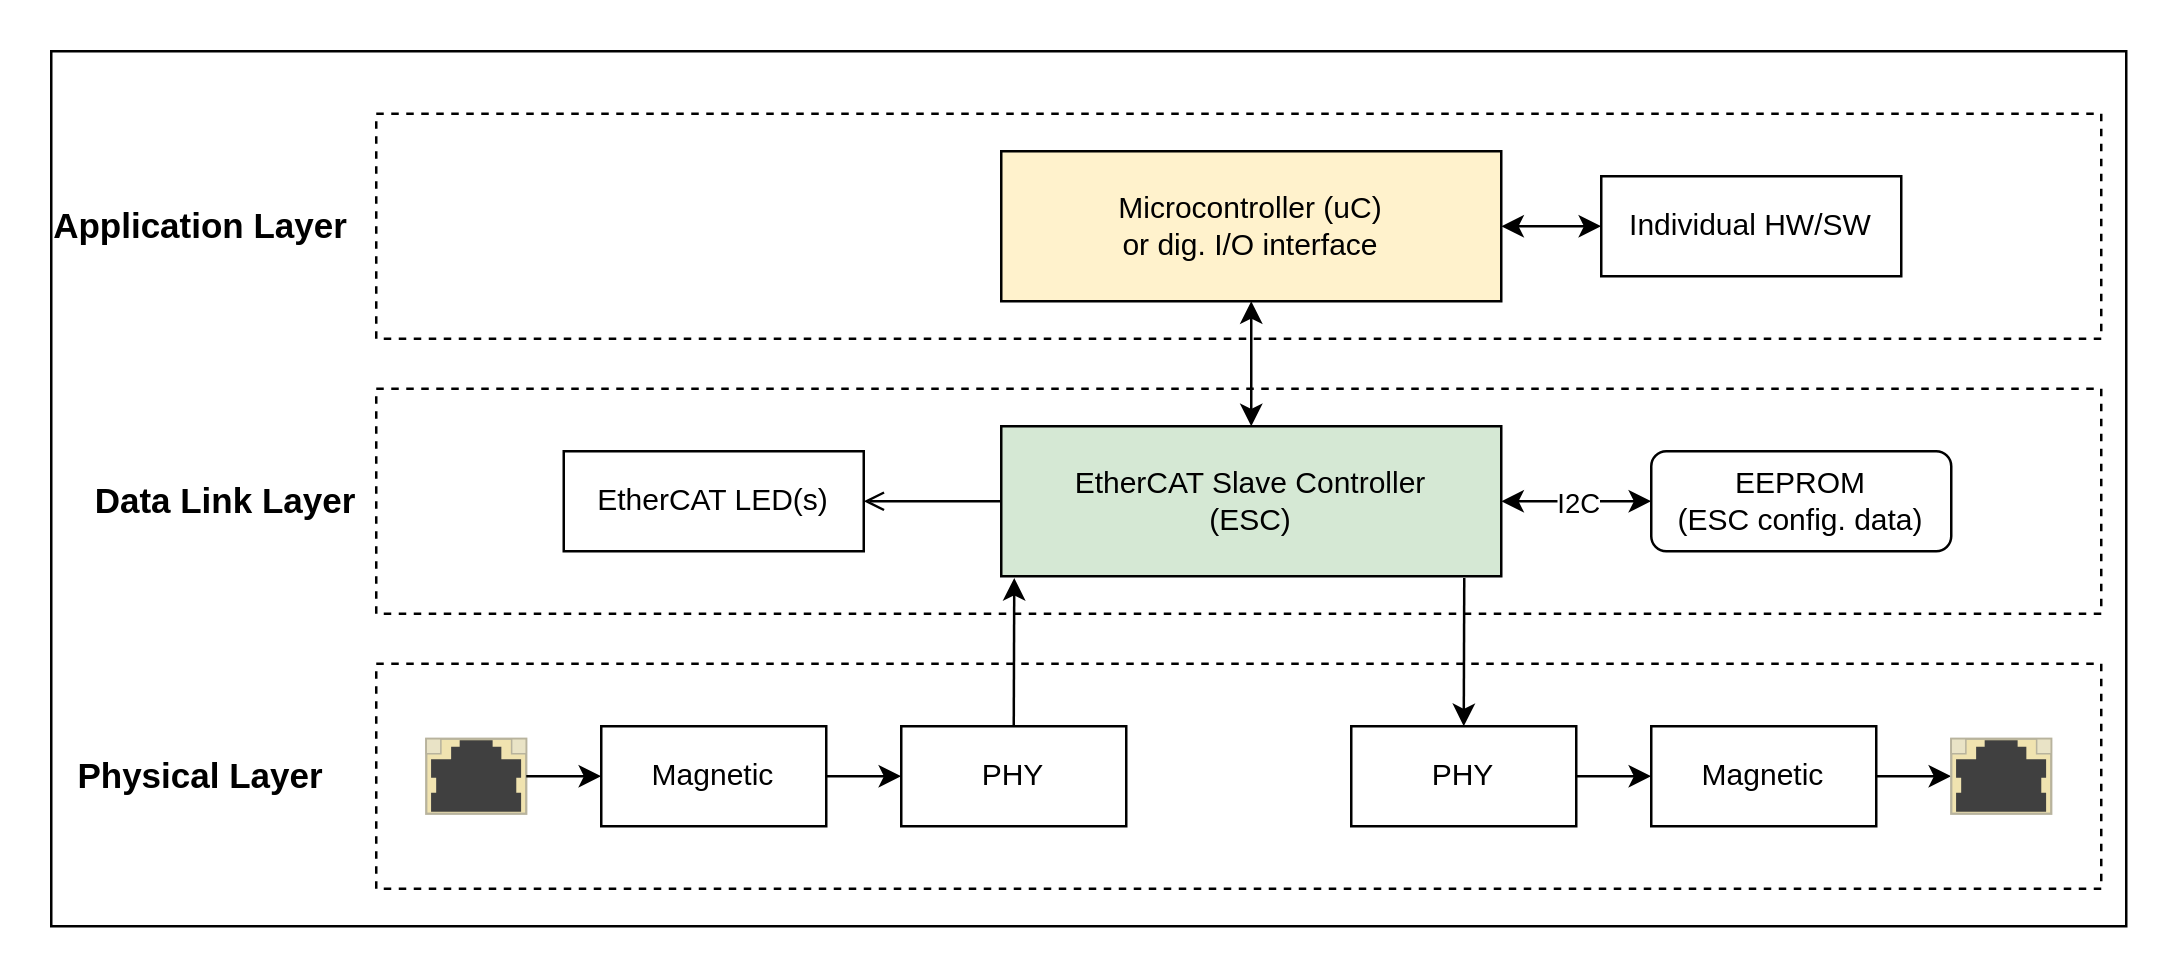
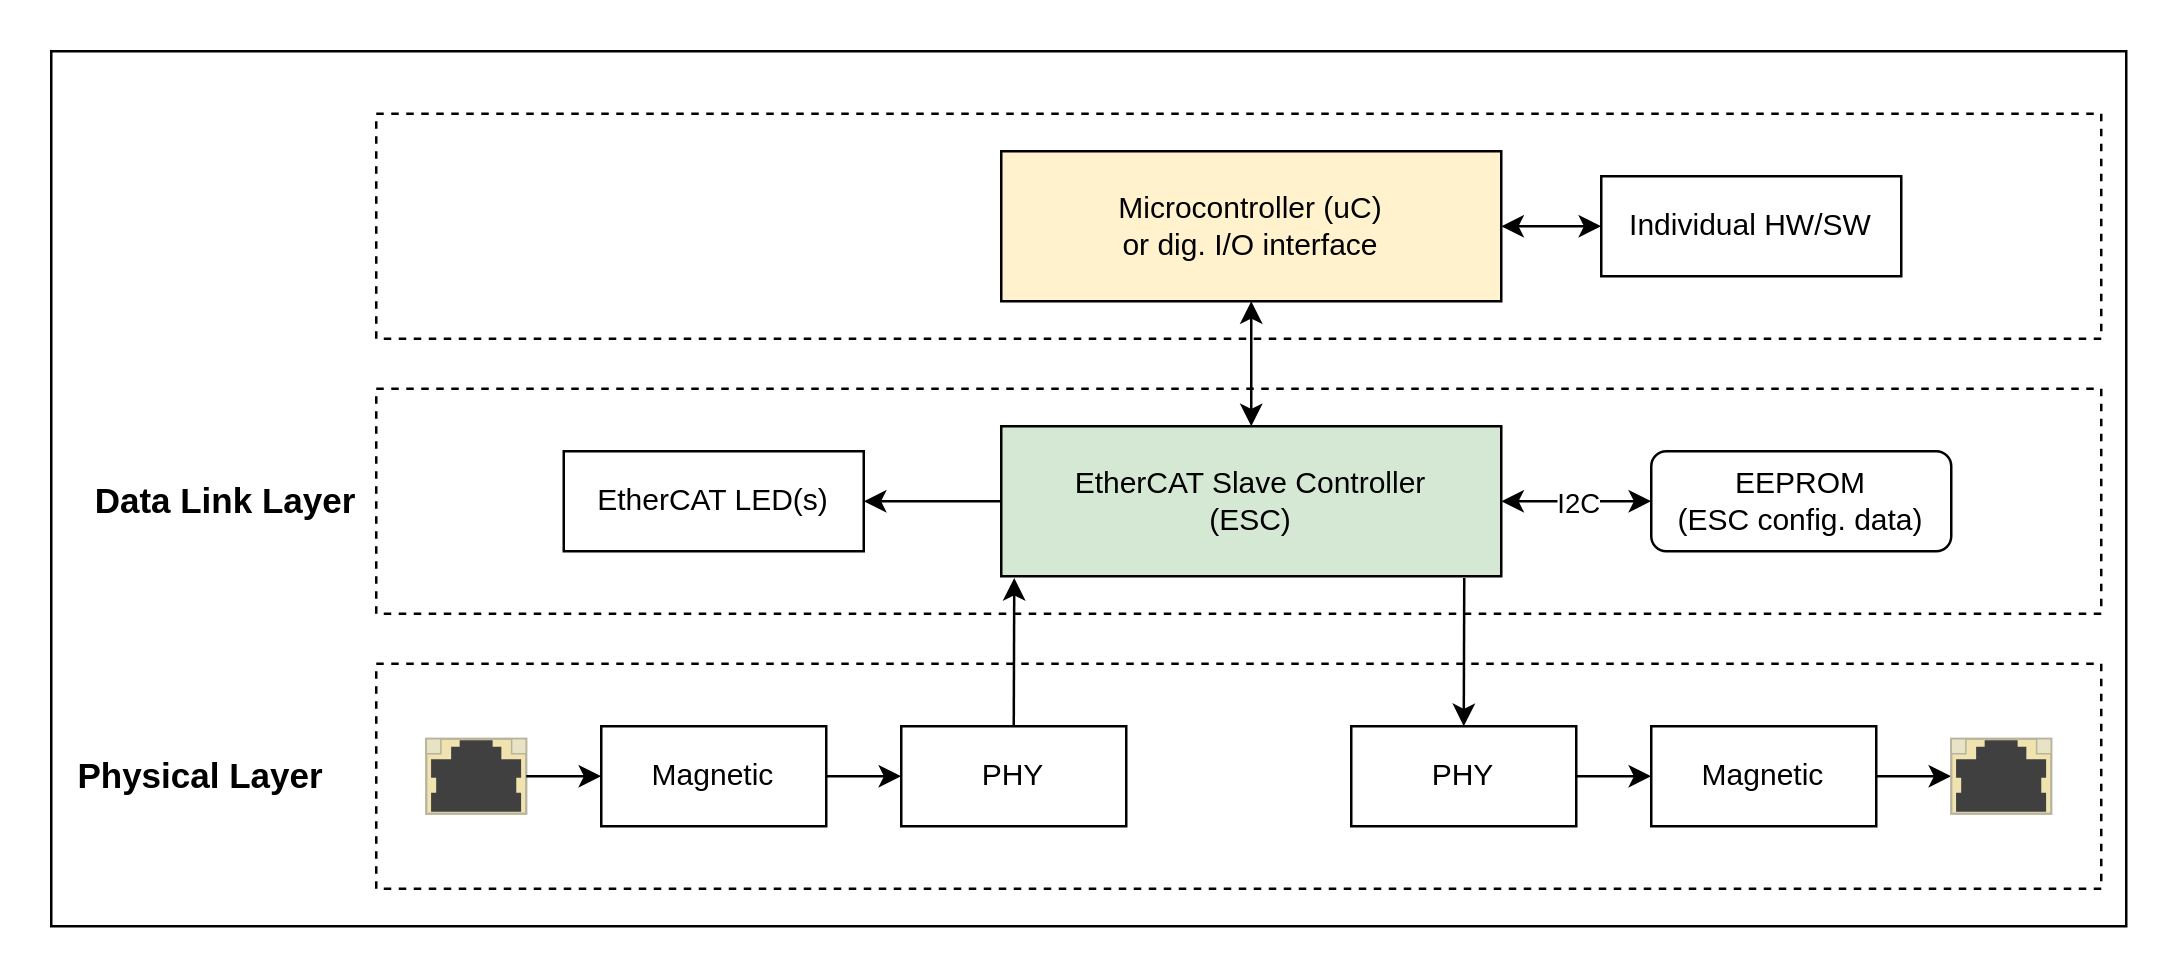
(201, 226) -> none
(877, 501) -> (882, 501)
